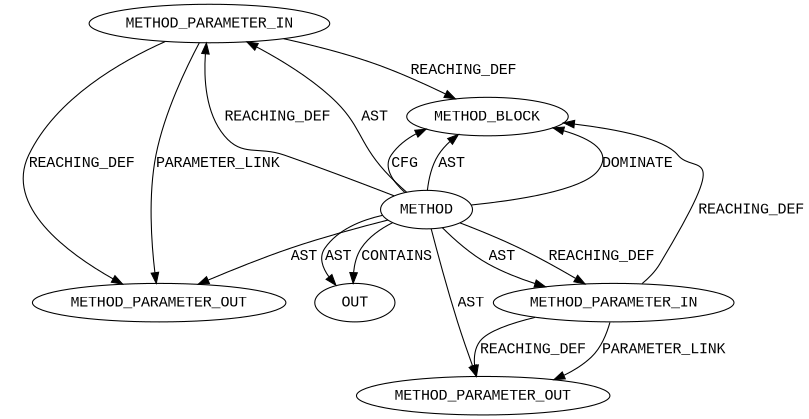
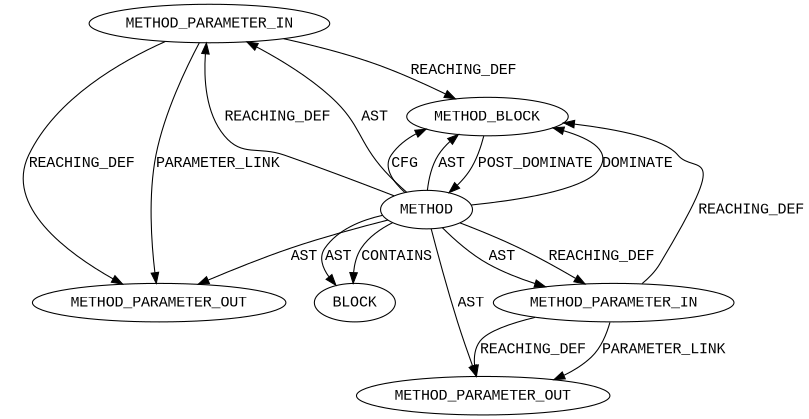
none -> (474, 163)
(355, 303) -> (355, 303)
